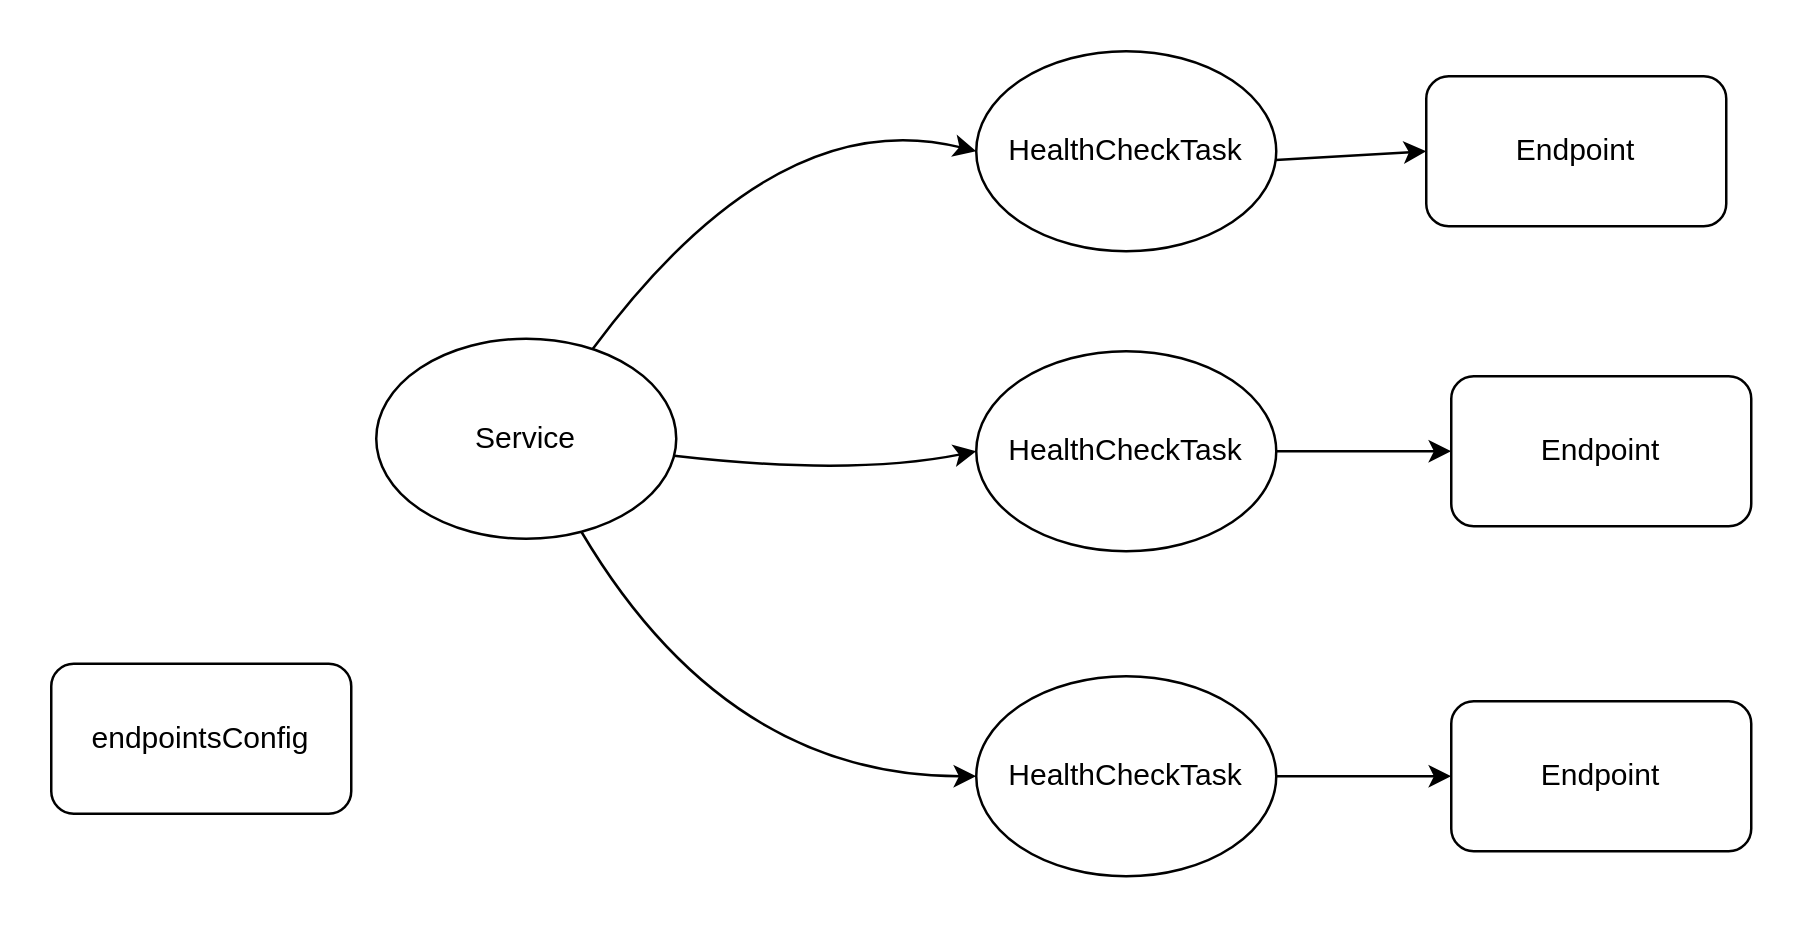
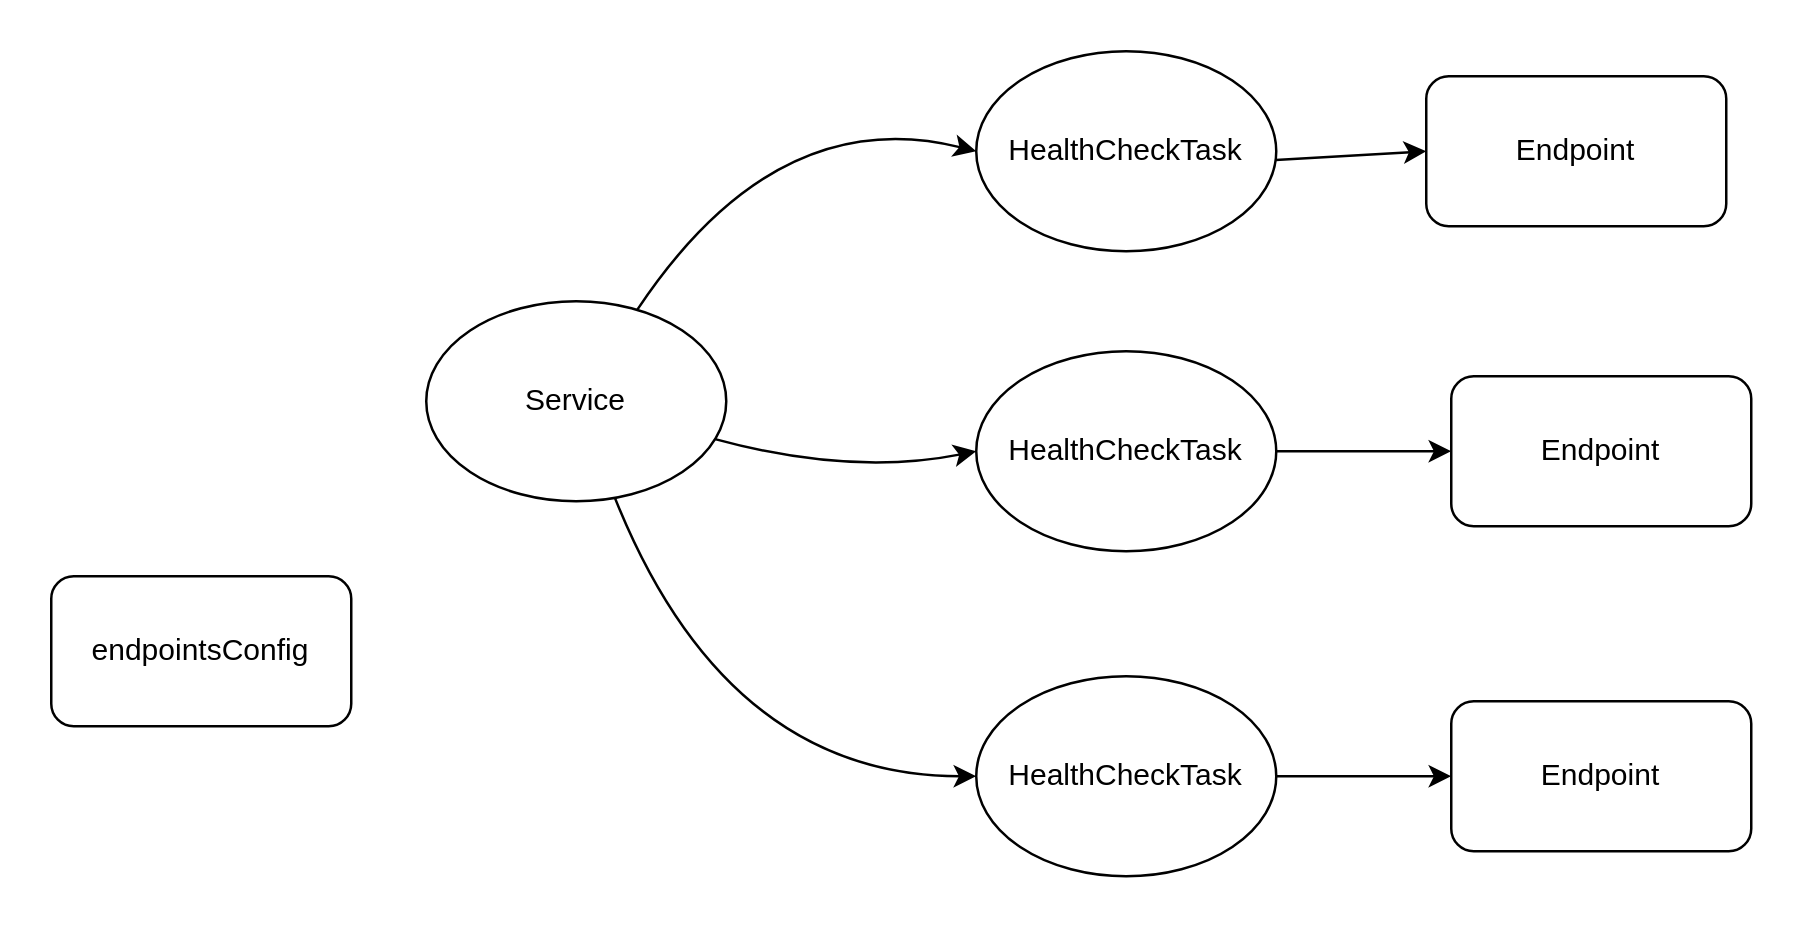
(526, 439) -> (576, 401)
(201, 739) -> (201, 651)
